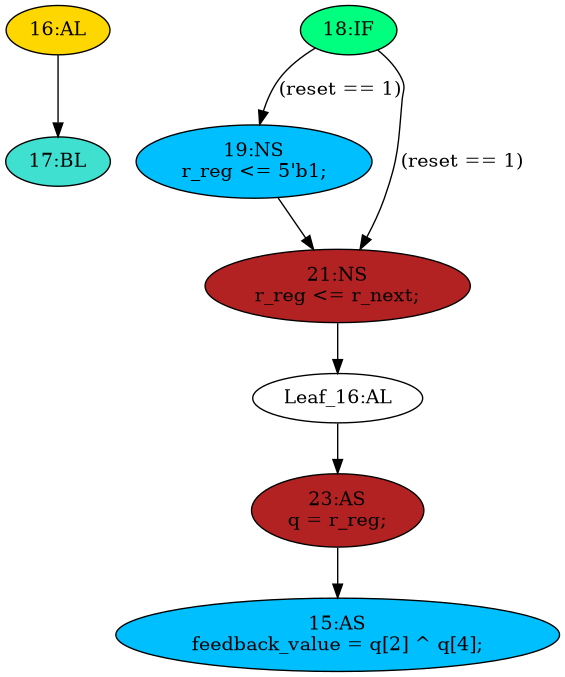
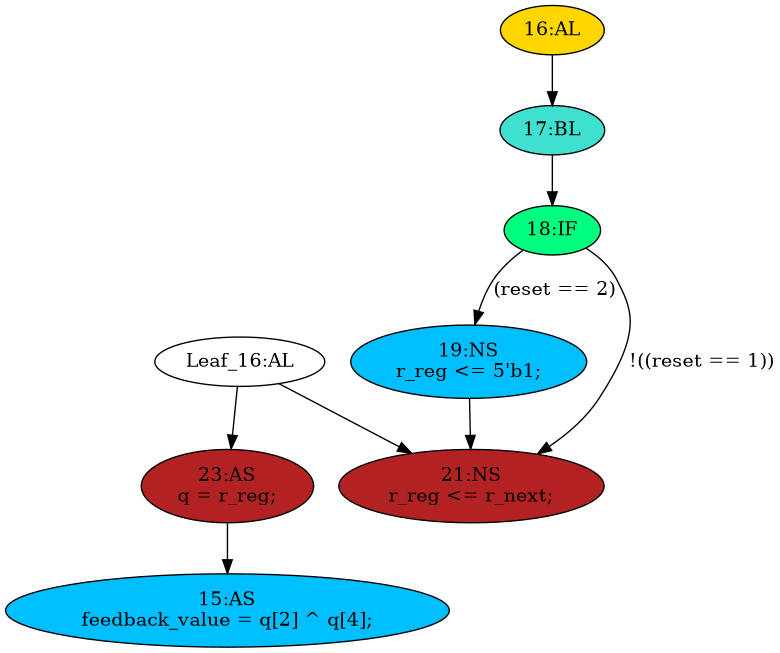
(340, 90) -> (555, 290)
(462, 162) -> (702, 362)
none -> (552, 173)
(338, 341) -> (339, 415)
